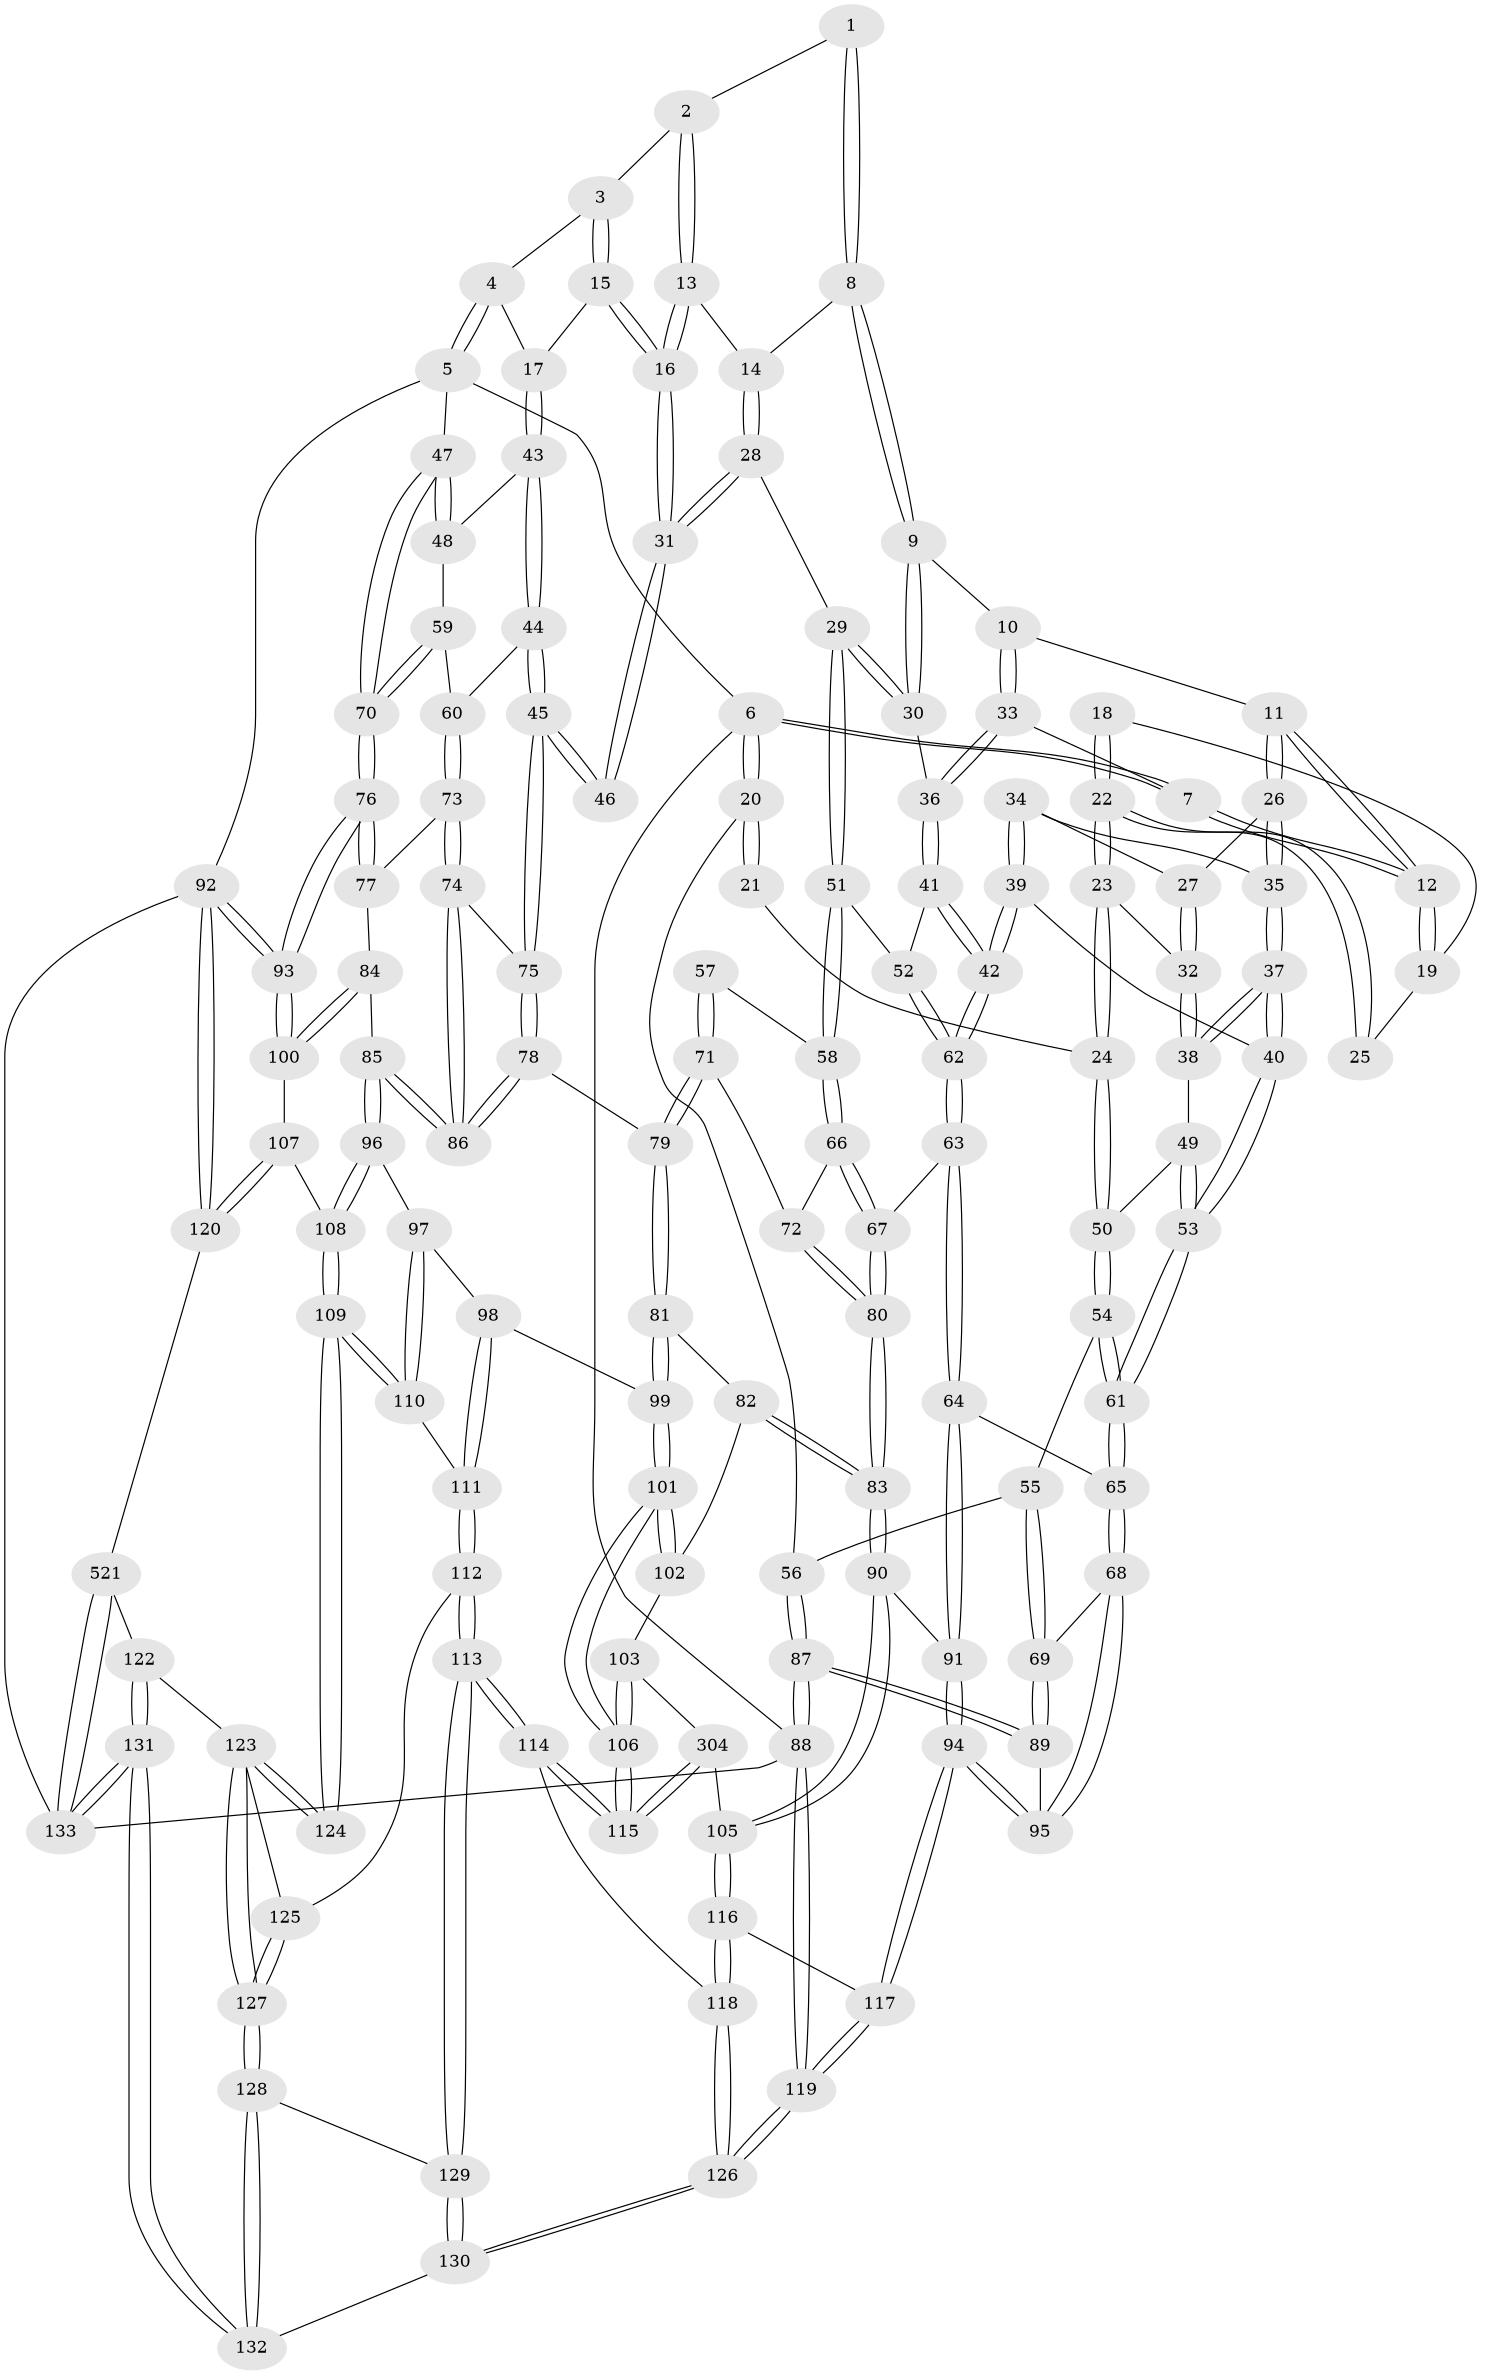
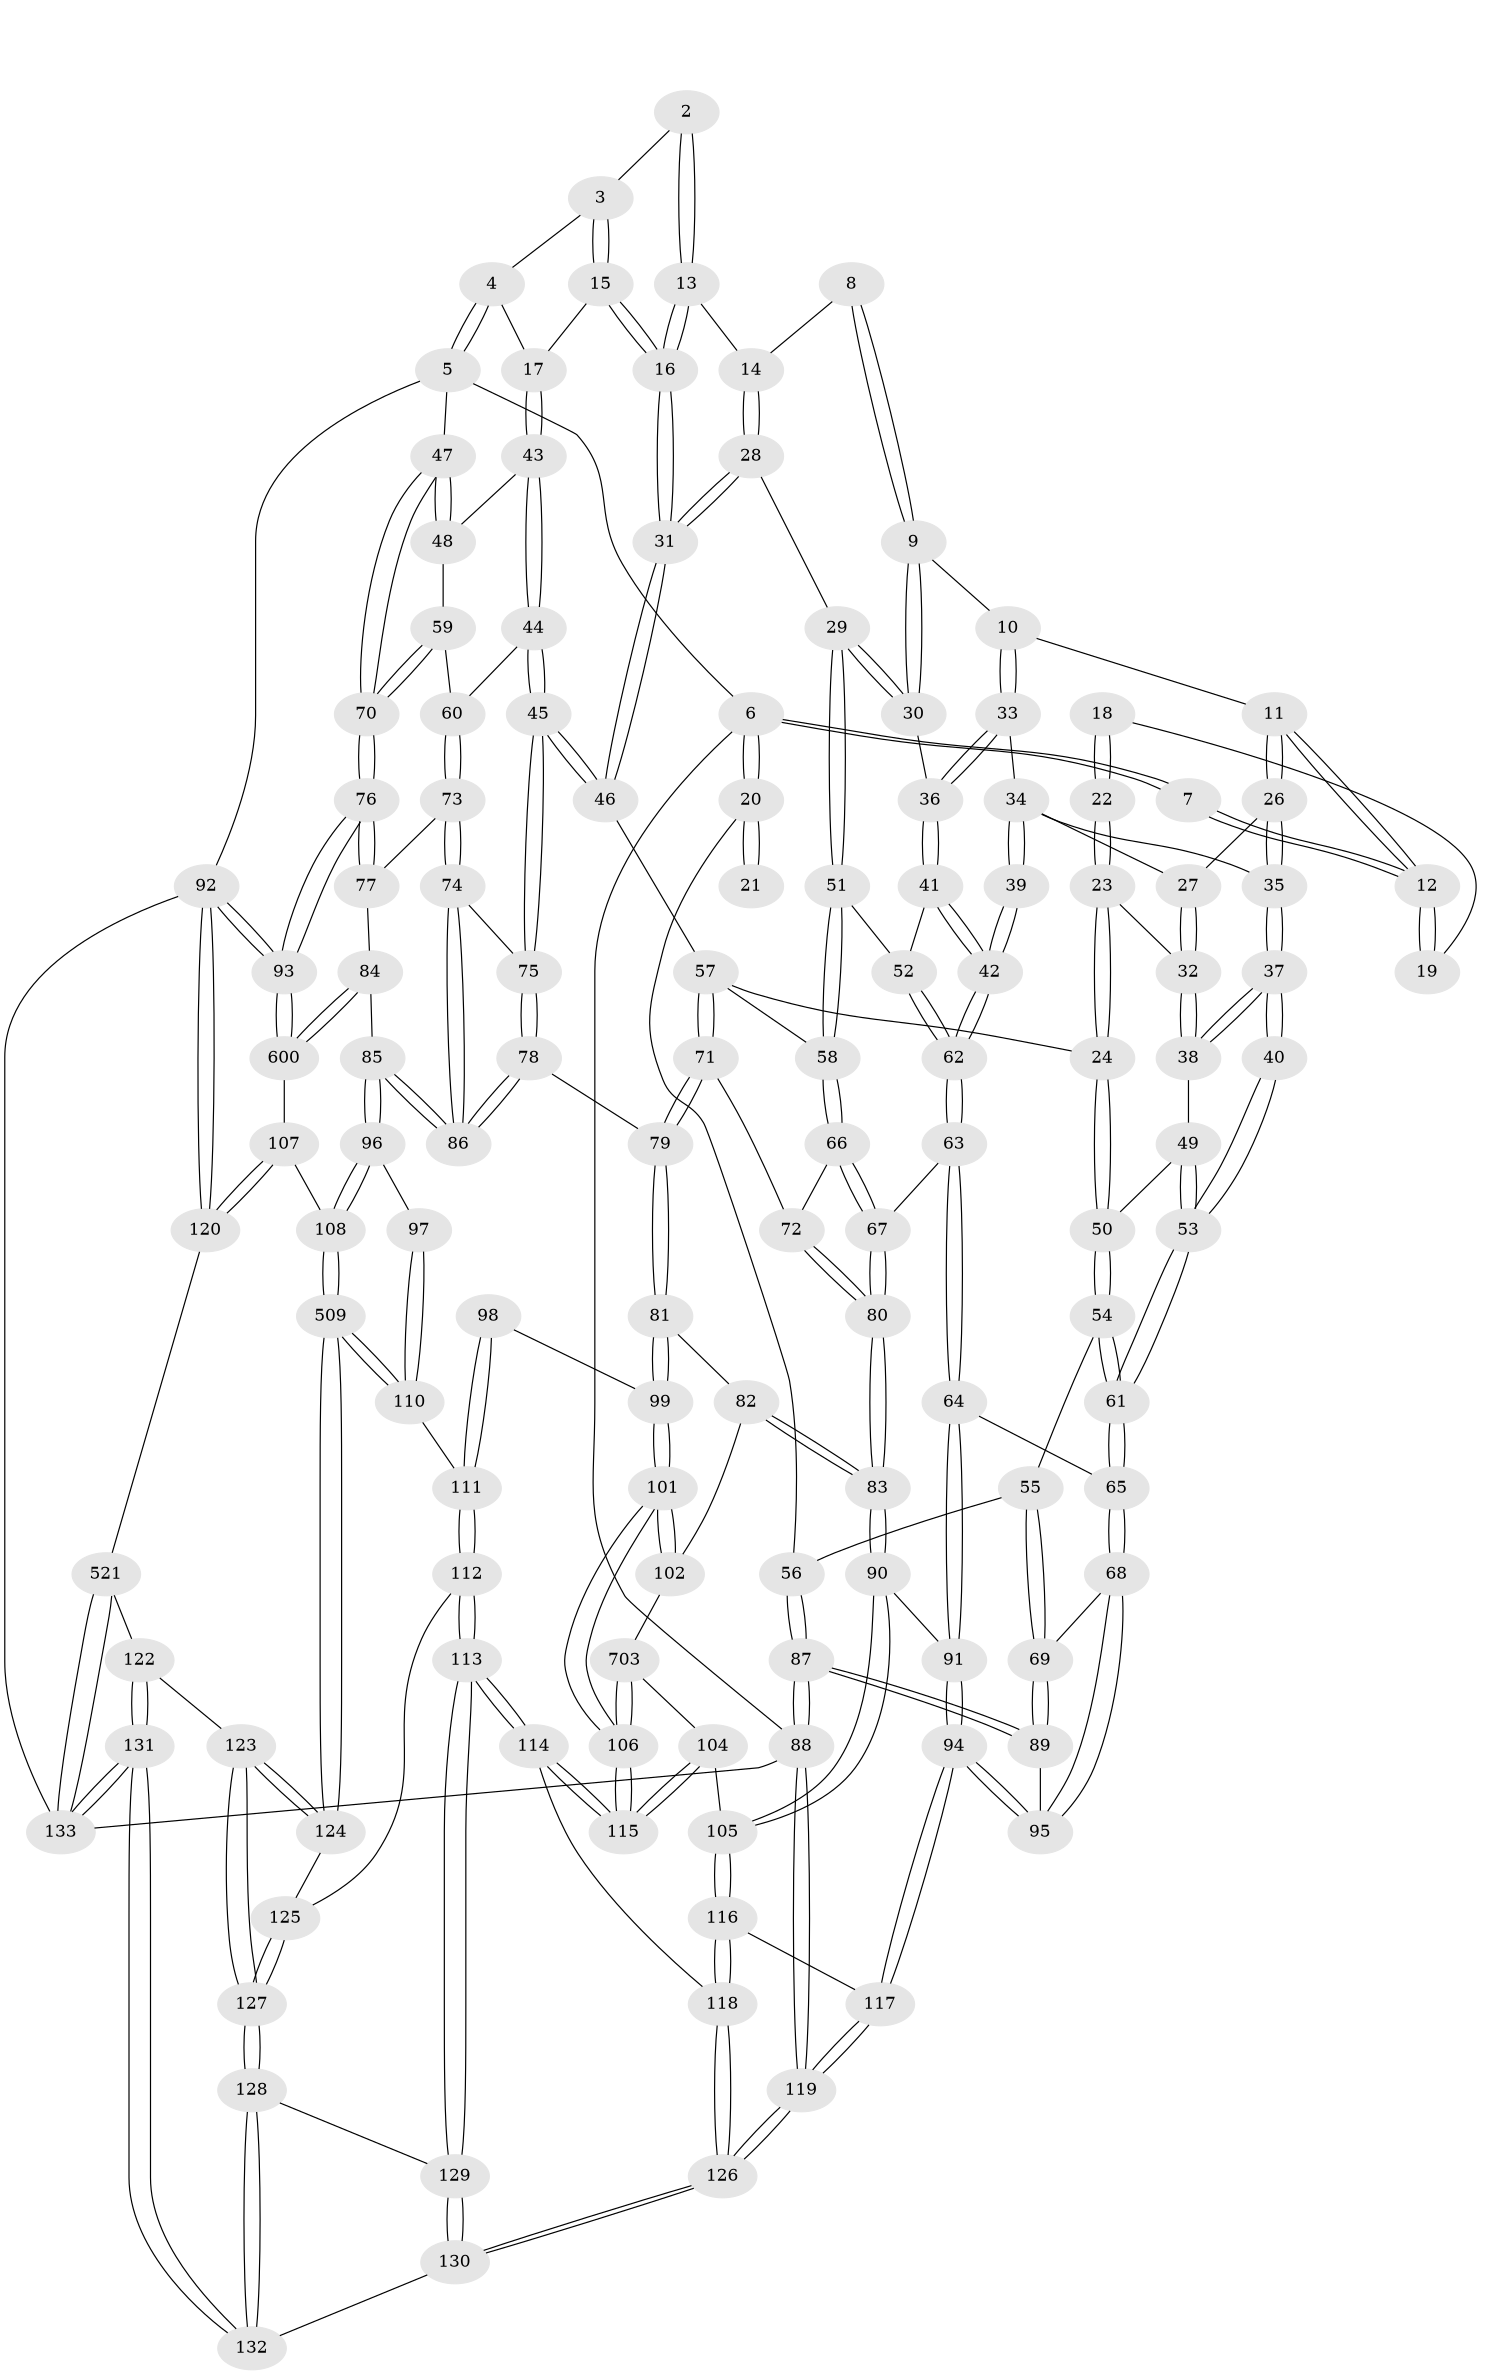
(852, 26) -> none
(1086, 751) -> (1013, 761)
none -> (656, 886)
(1134, 986) -> none
(902, 1010) -> (901, 1022)
(284, 1058) -> (284, 1058)
(1360, 1058) -> none
(454, 1273) -> none
(331, 1316) -> (331, 1316)
(625, 1660) -> (625, 1660)
(713, 1746) -> (713, 1746)
(263, 1832) -> (308, 1875)
